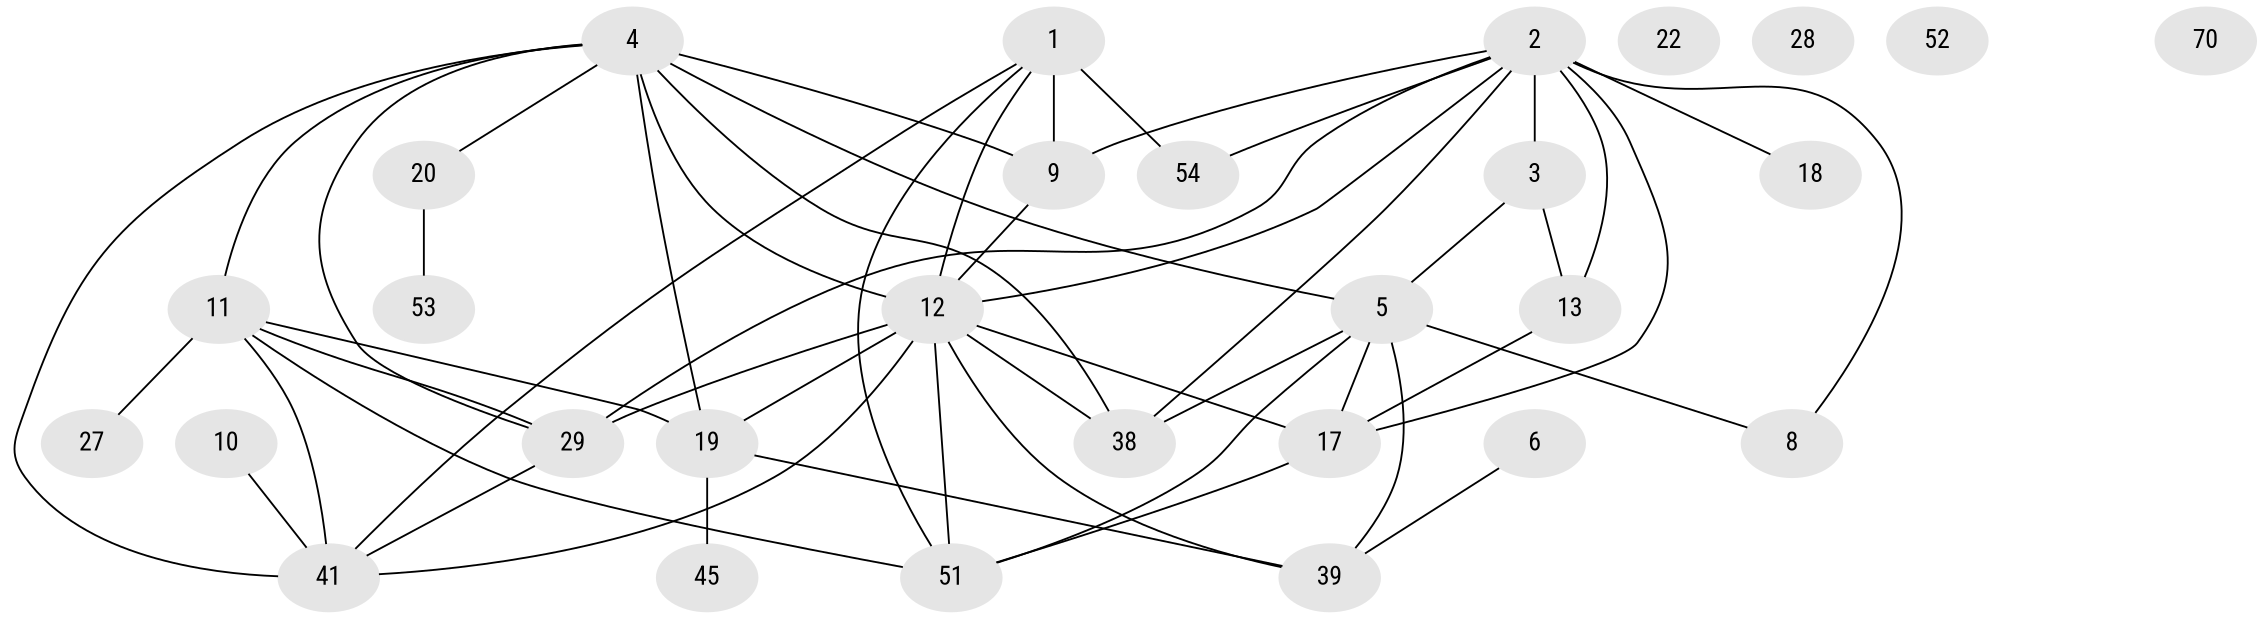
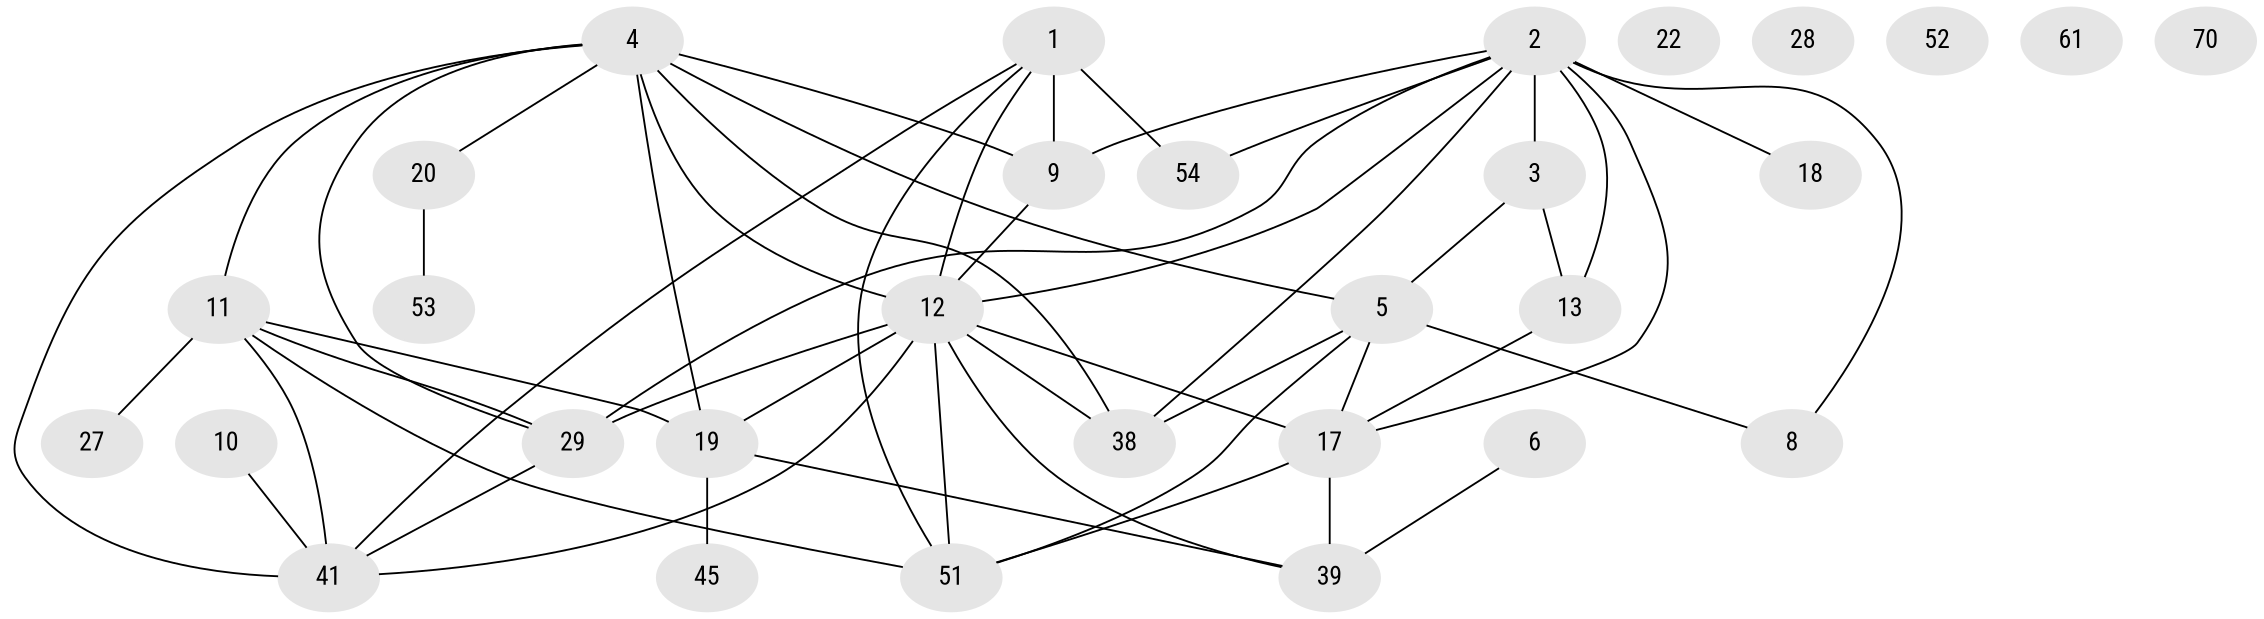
none -> (2072, 41)
(1402, 451) -> (1330, 511)
